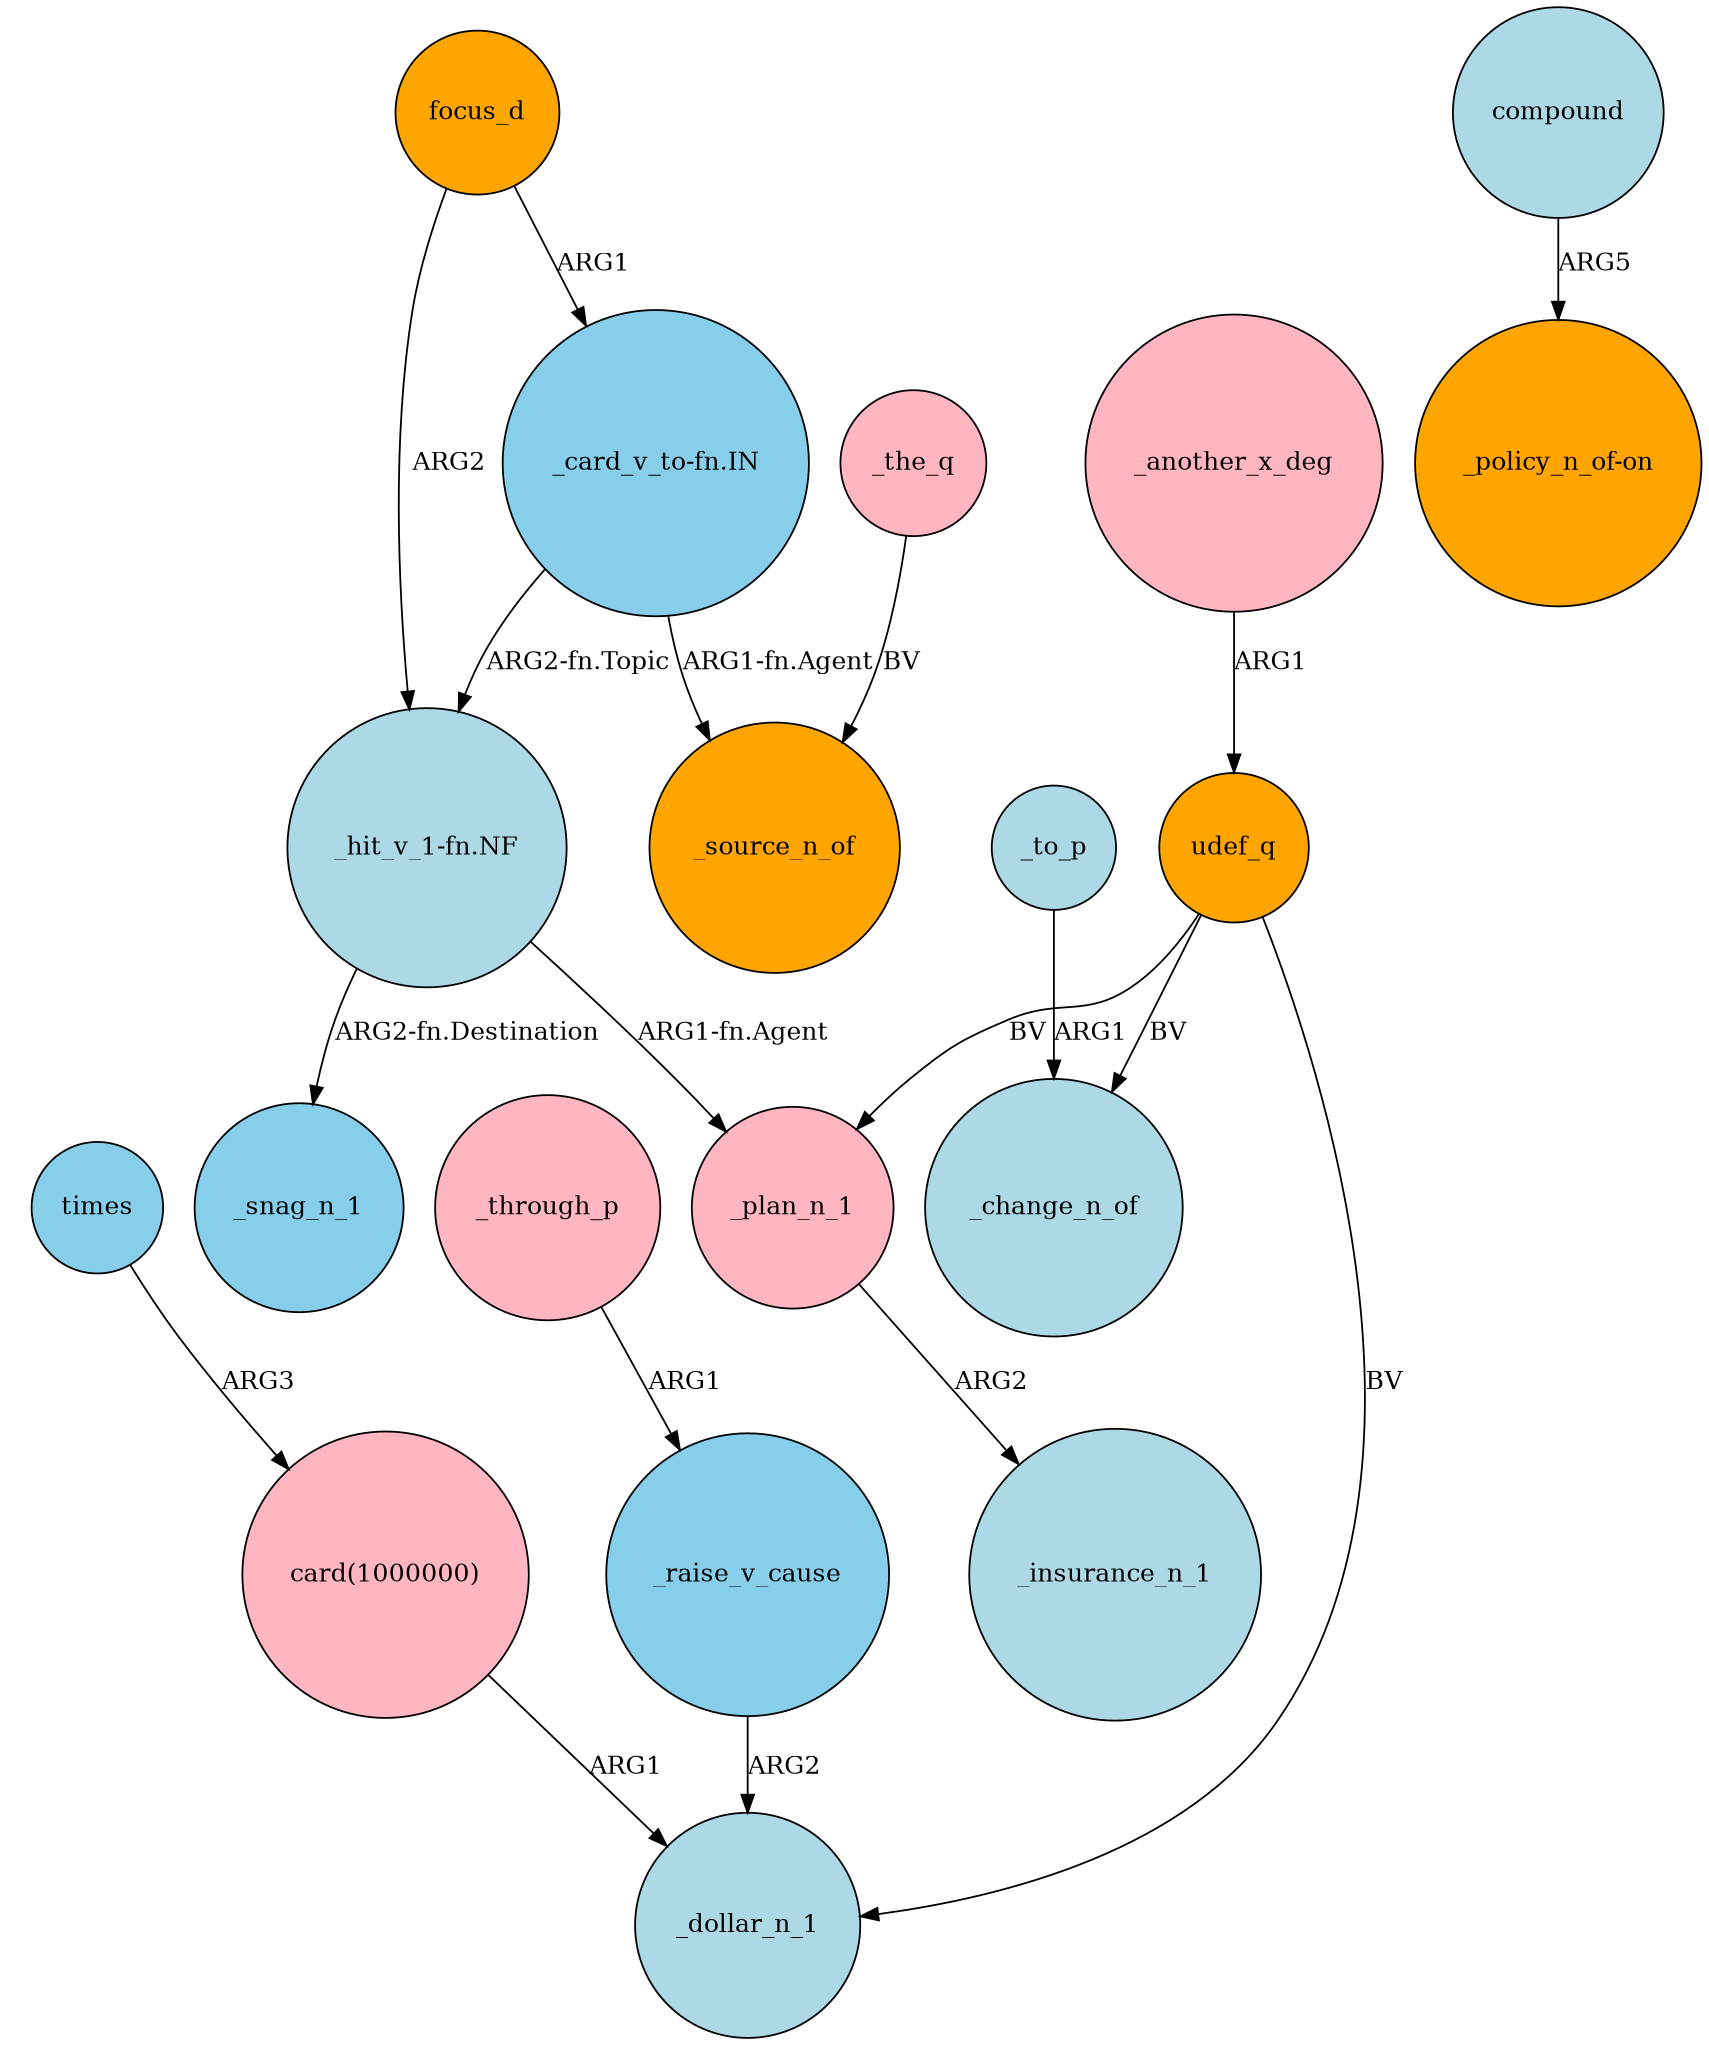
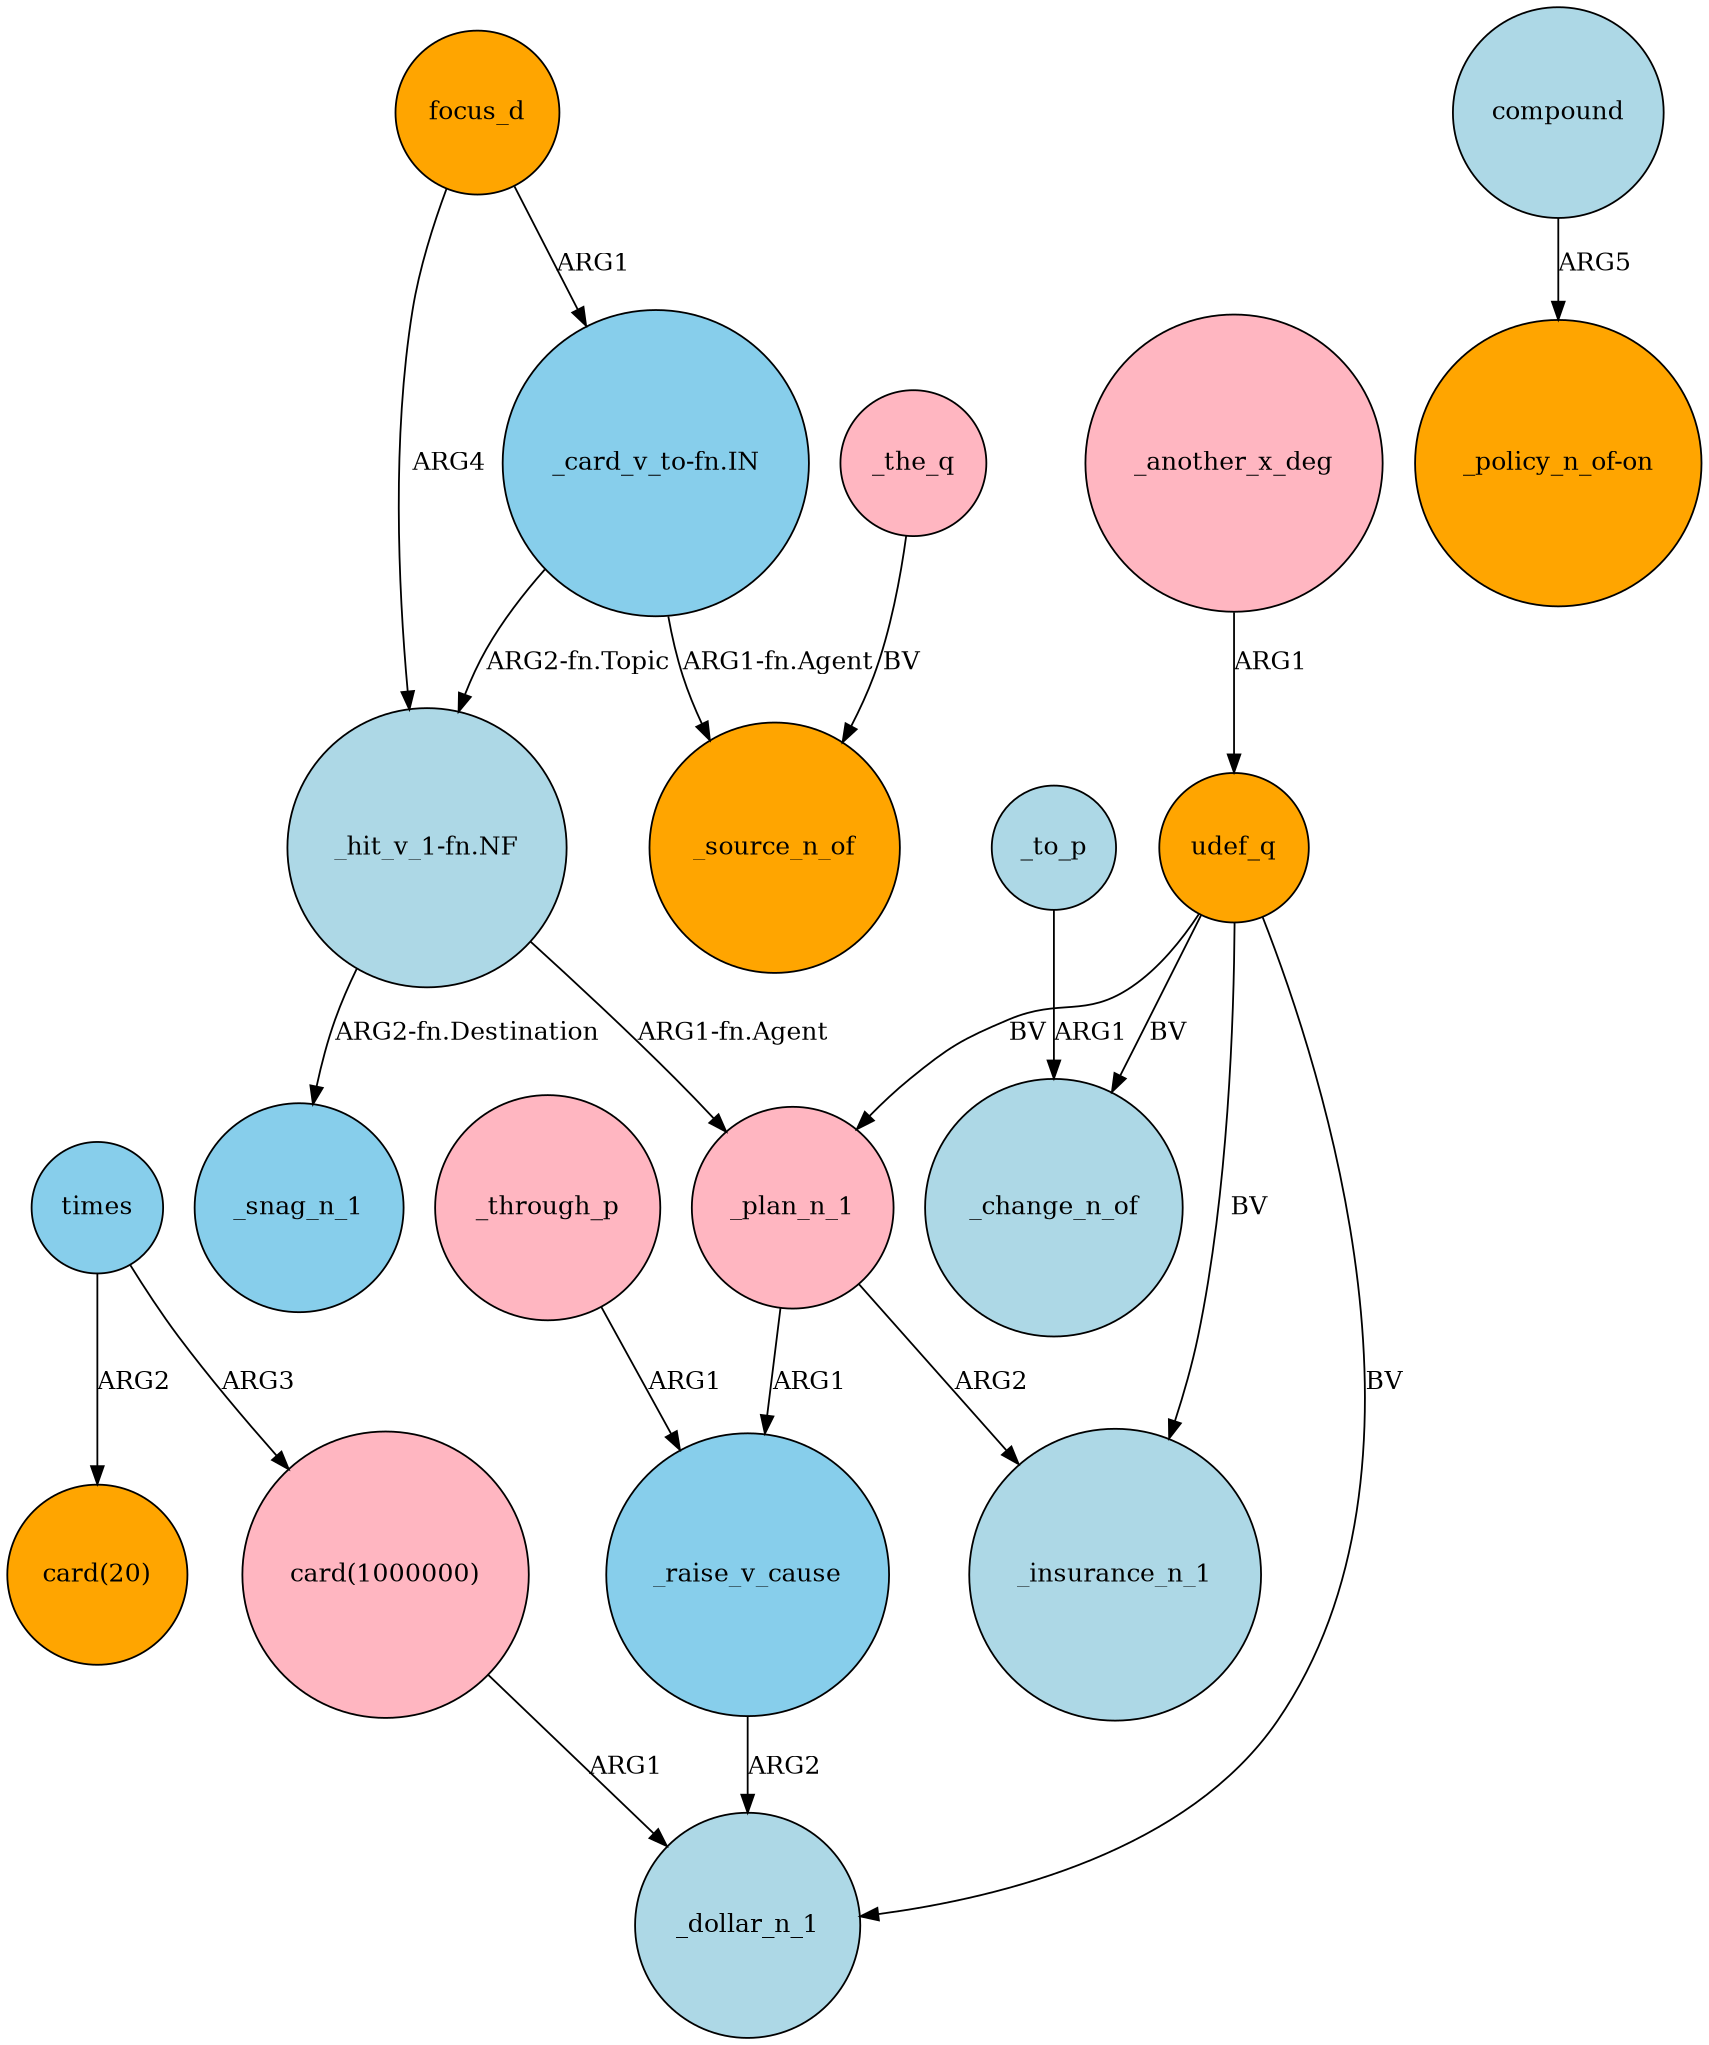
(450, 463) -> (450, 463)
none -> (1222, 1174)
none -> (774, 1362)
none -> (97, 1575)
